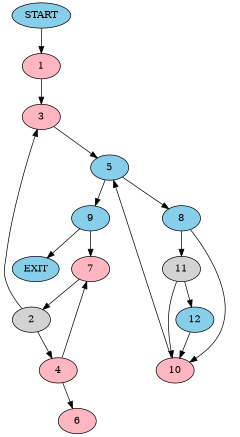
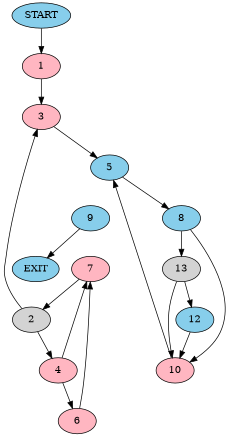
(101, 190) -> none
(91, 240) -> (87, 349)
(181, 269) -> (181, 269)
